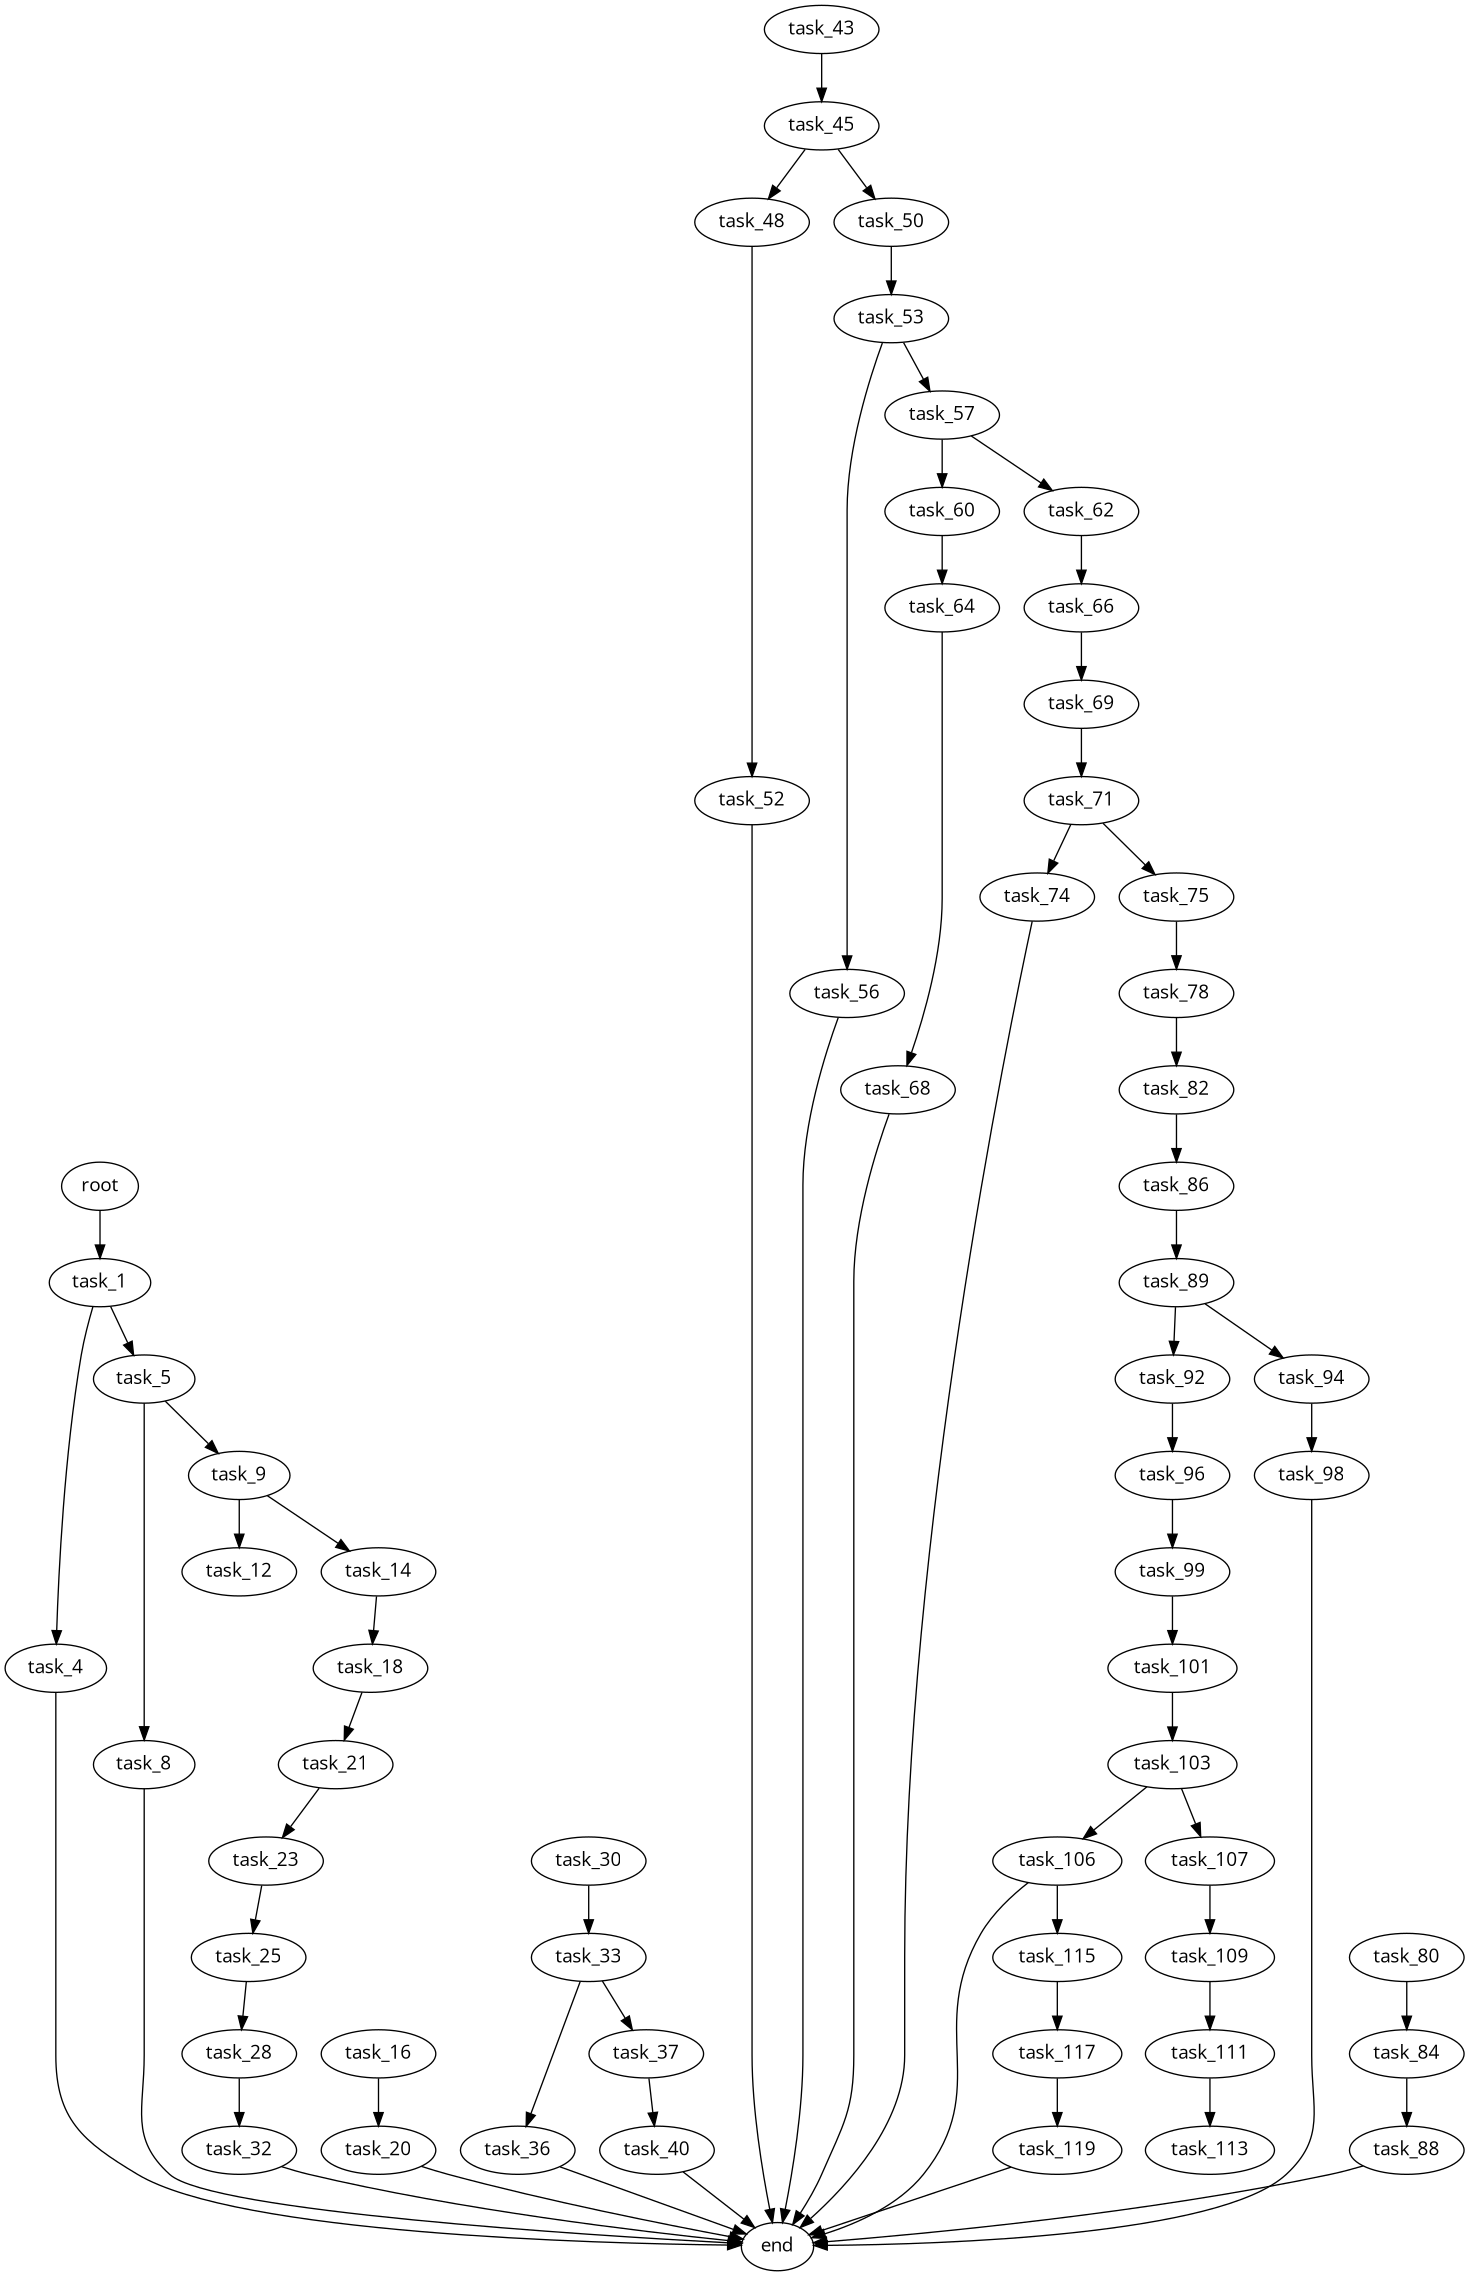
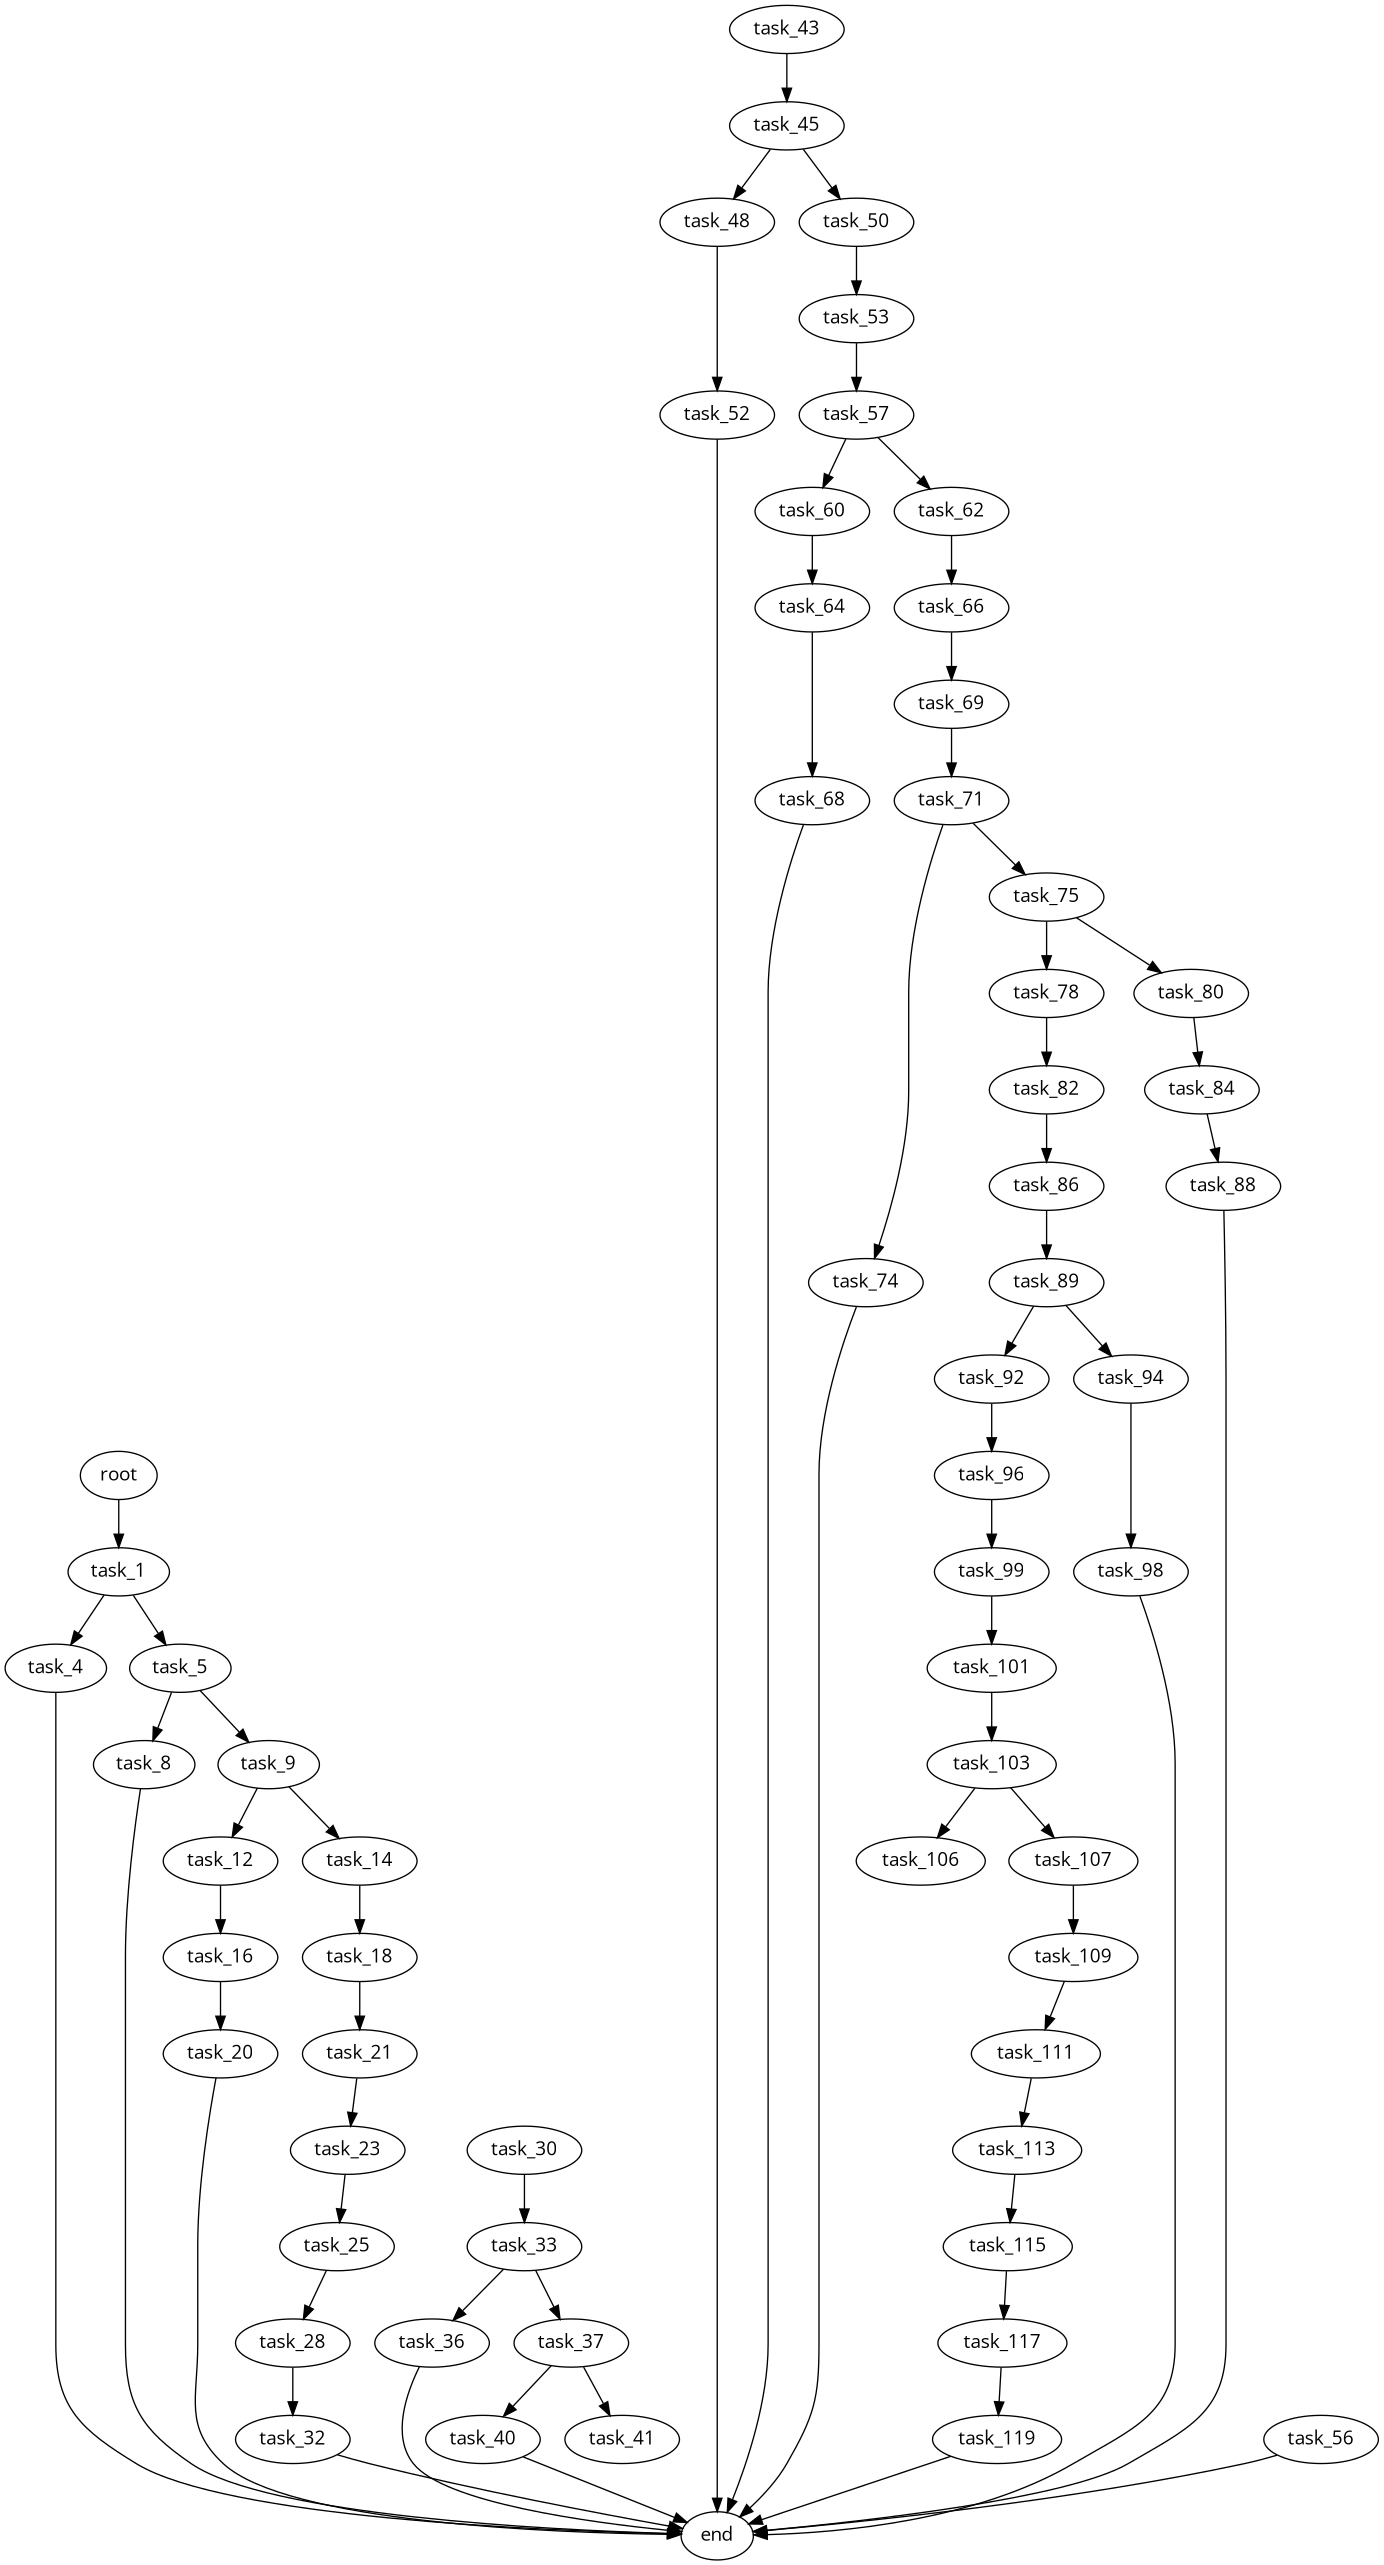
(847, 647) -> none
none -> (1113, 941)
none -> (221, 1903)
(1057, 1903) -> (1013, 2192)
(957, 2079) -> none
none -> (622, 2439)
